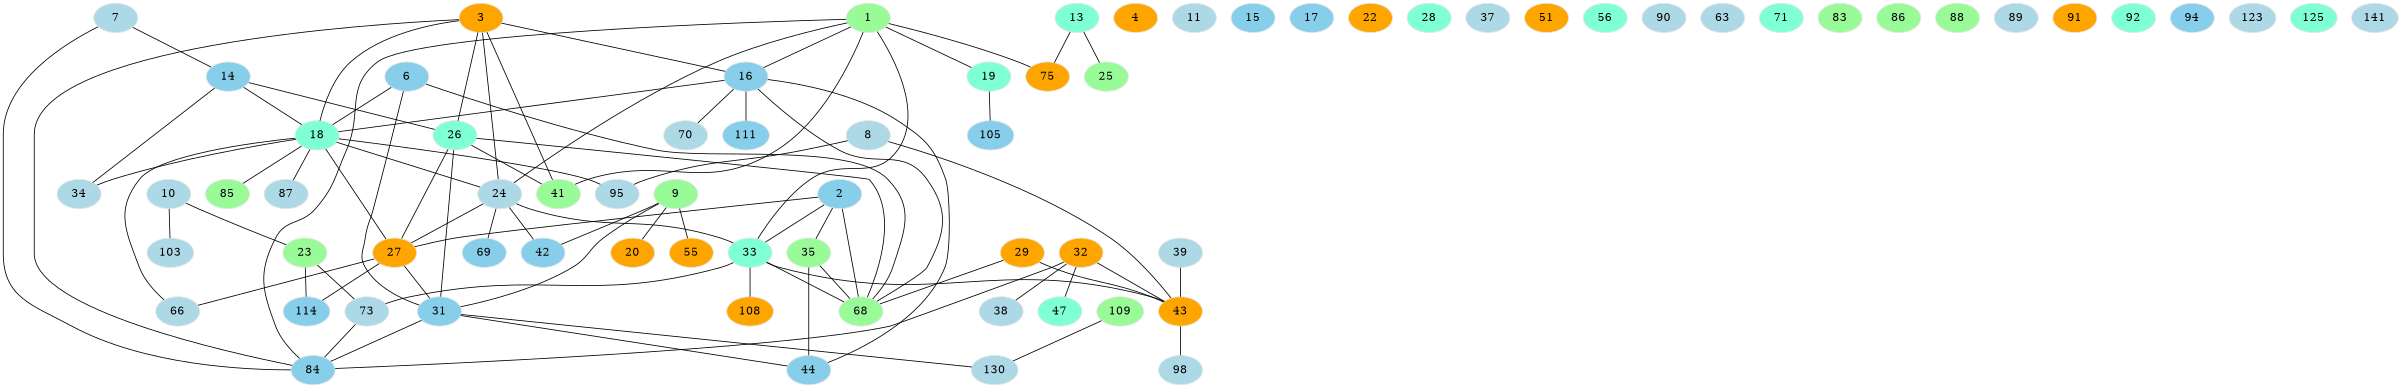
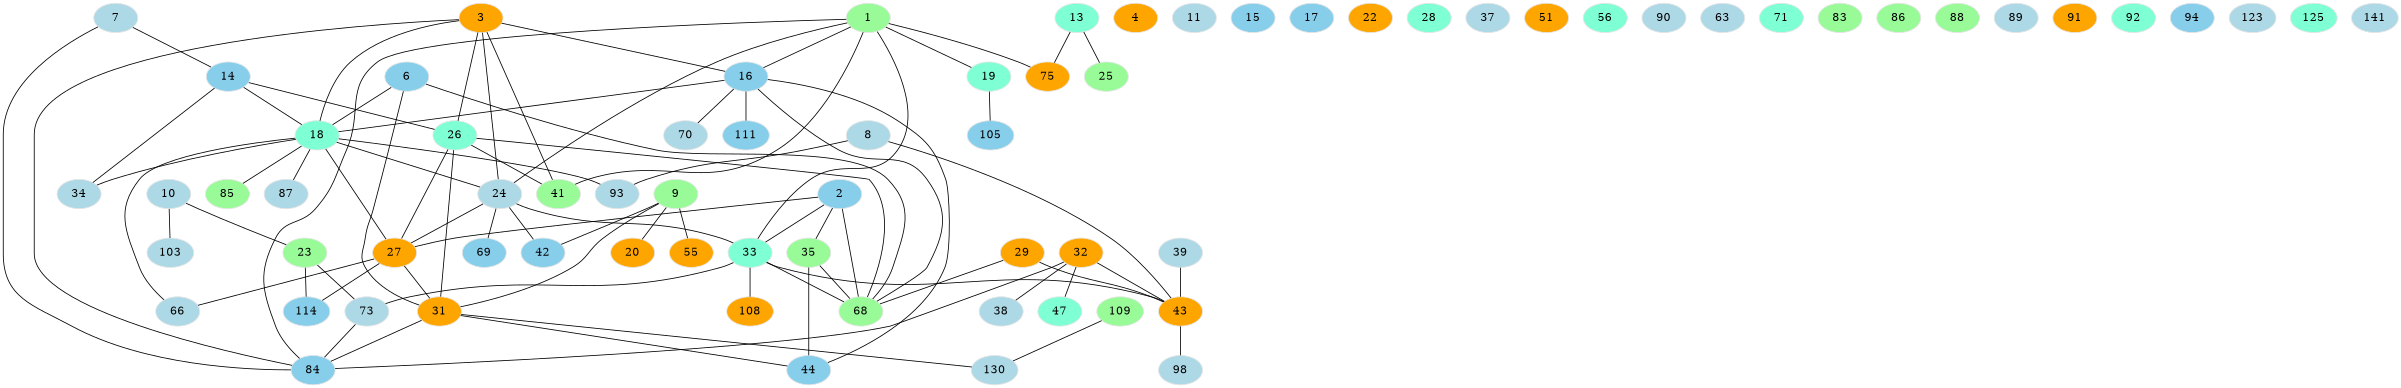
(617, 194) -> (617, 194)
(439, 311) -> (439, 311)
